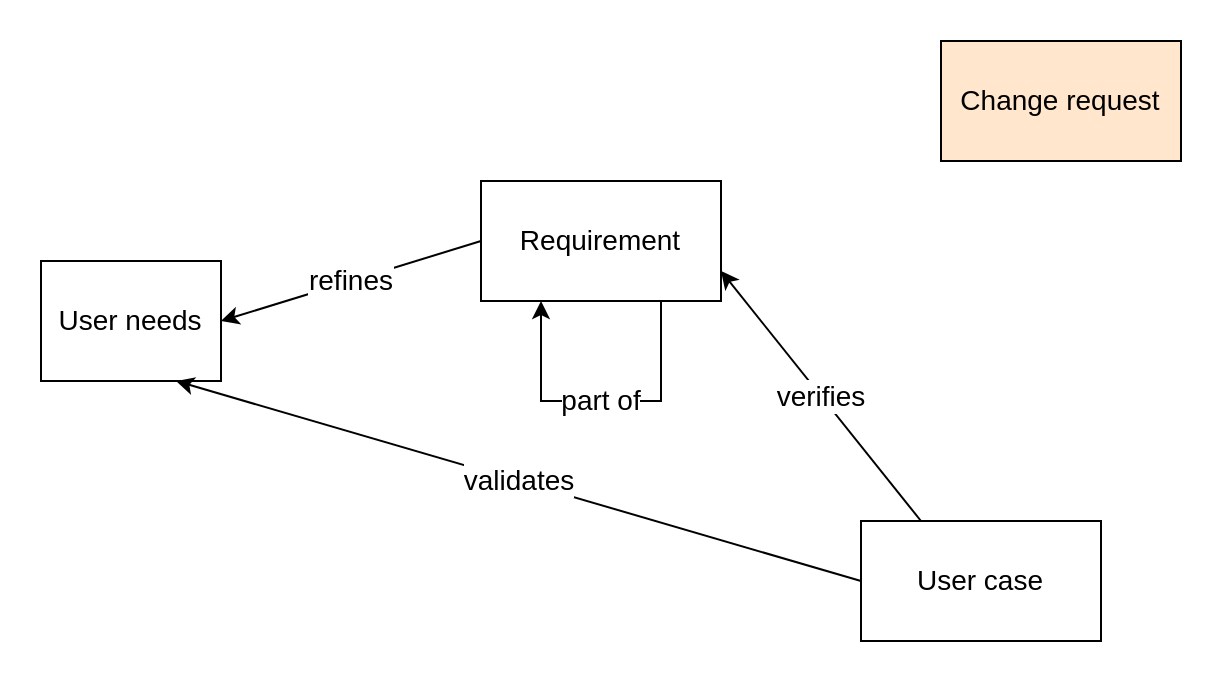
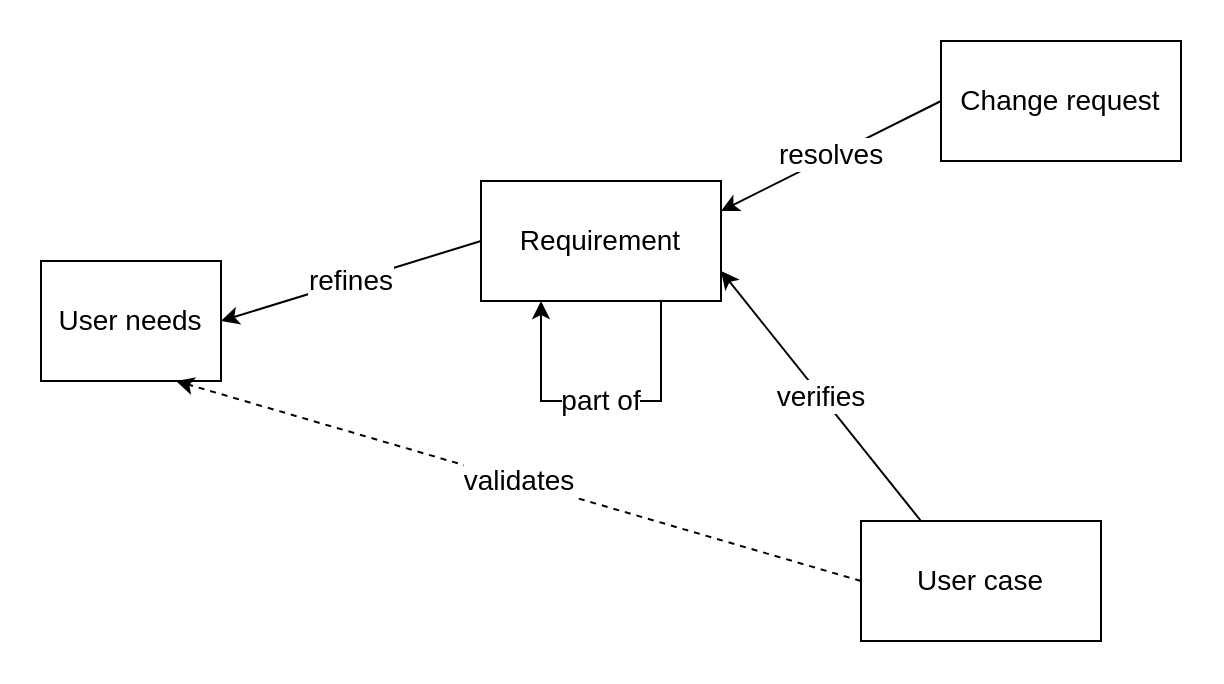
(1061, 101) -> (1061, 101)
none -> (903, 120)
(714, 538) -> (714, 538)
